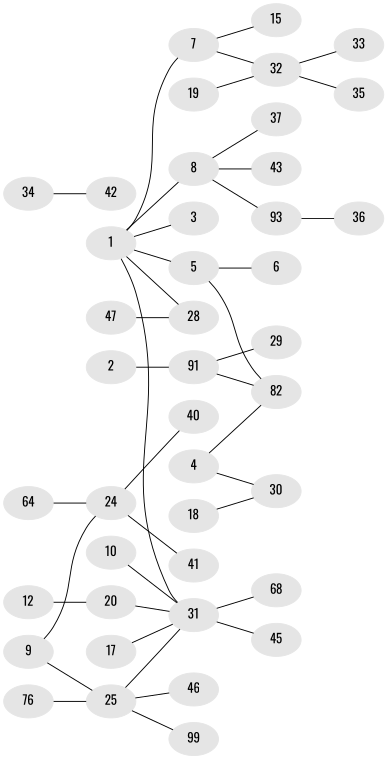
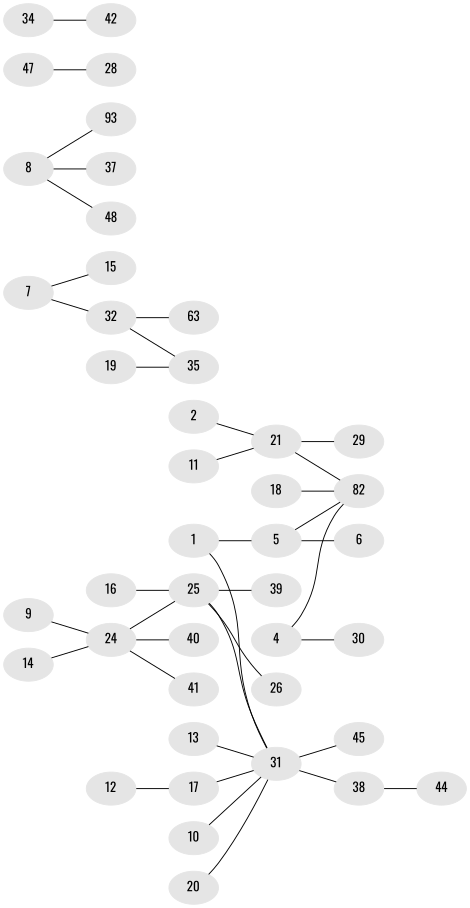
(359, 45) -> (194, 318)
(235, 82) -> (153, 367)
(152, 144) -> none
(276, 169) -> (111, 218)
(152, 206) -> none
(194, 218) -> none
(359, 218) -> none
(152, 281) -> none
(194, 367) -> (276, 442)
none -> (194, 466)
(28, 503) -> (28, 665)
(235, 504) -> (318, 491)
(276, 590) -> (359, 789)
(71, 602) -> (153, 789)
(70, 677) -> (152, 615)
(194, 689) -> (276, 689)
(28, 701) -> (111, 590)
(194, 739) -> (276, 590)
none -> (194, 739)
none -> (442, 789)
